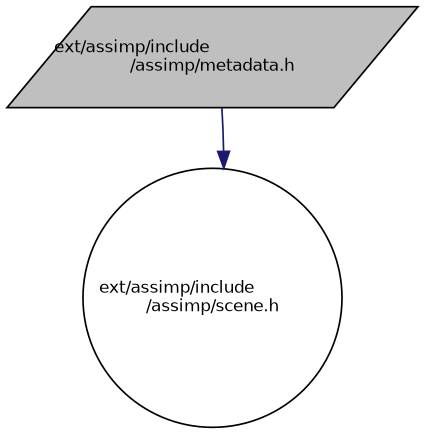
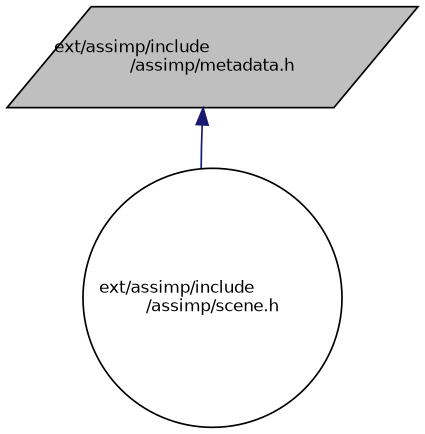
(223, 130) -> (201, 147)
